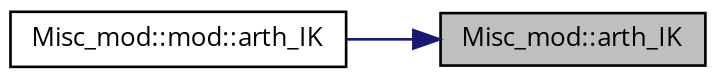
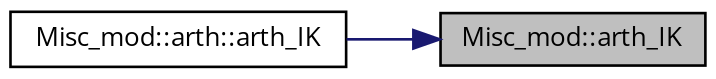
(178, 39) -> (178, 39)
